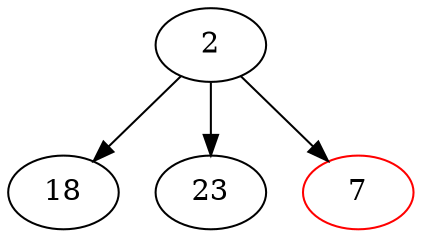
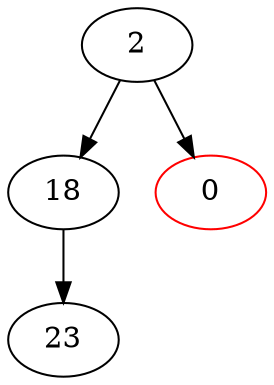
(211, 109) -> (63, 256)
(358, 192) -> (211, 192)
